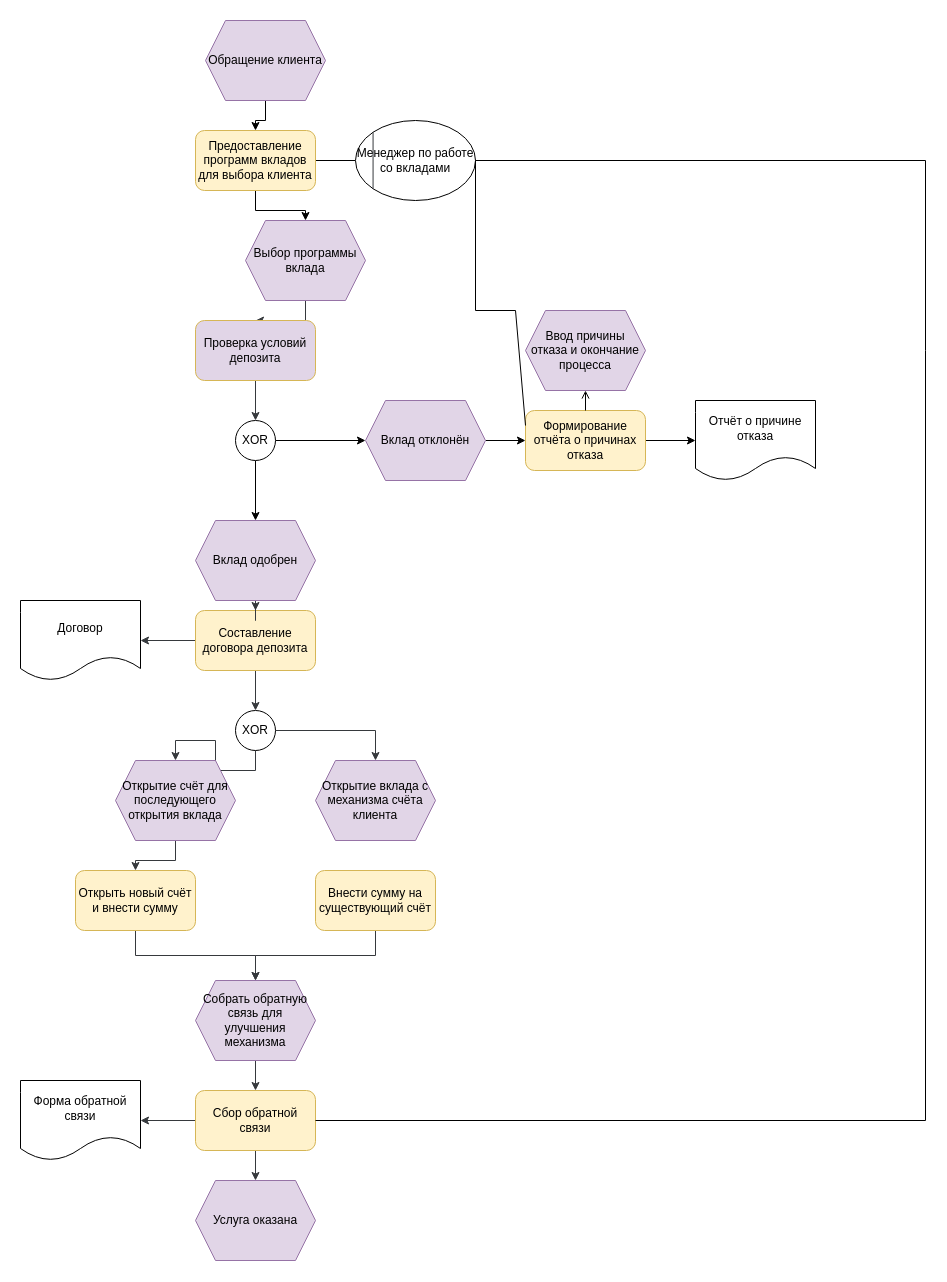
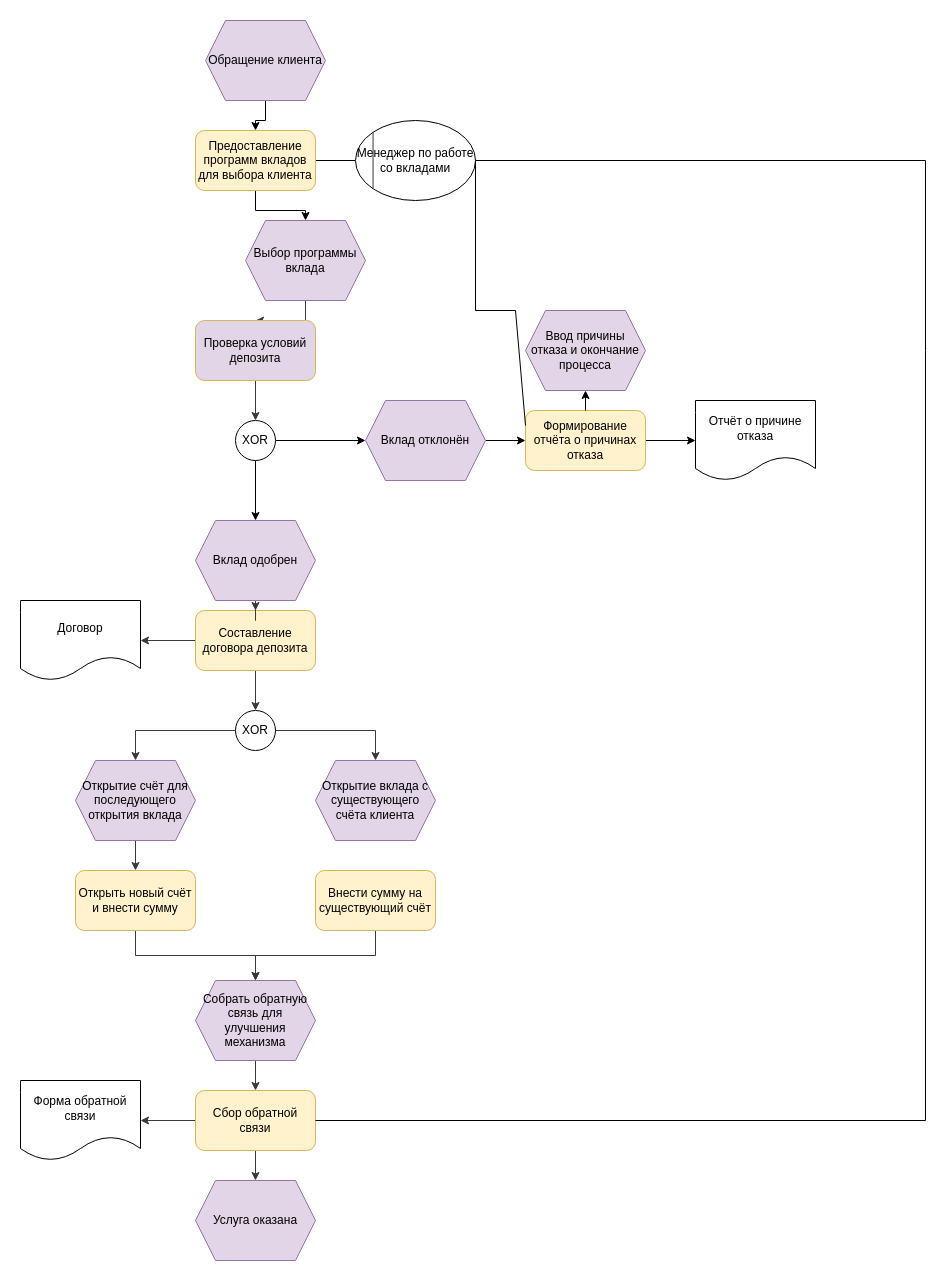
(586, 397) -> (586, 399)
(176, 801) -> (136, 801)
(376, 801) -> (376, 801)
